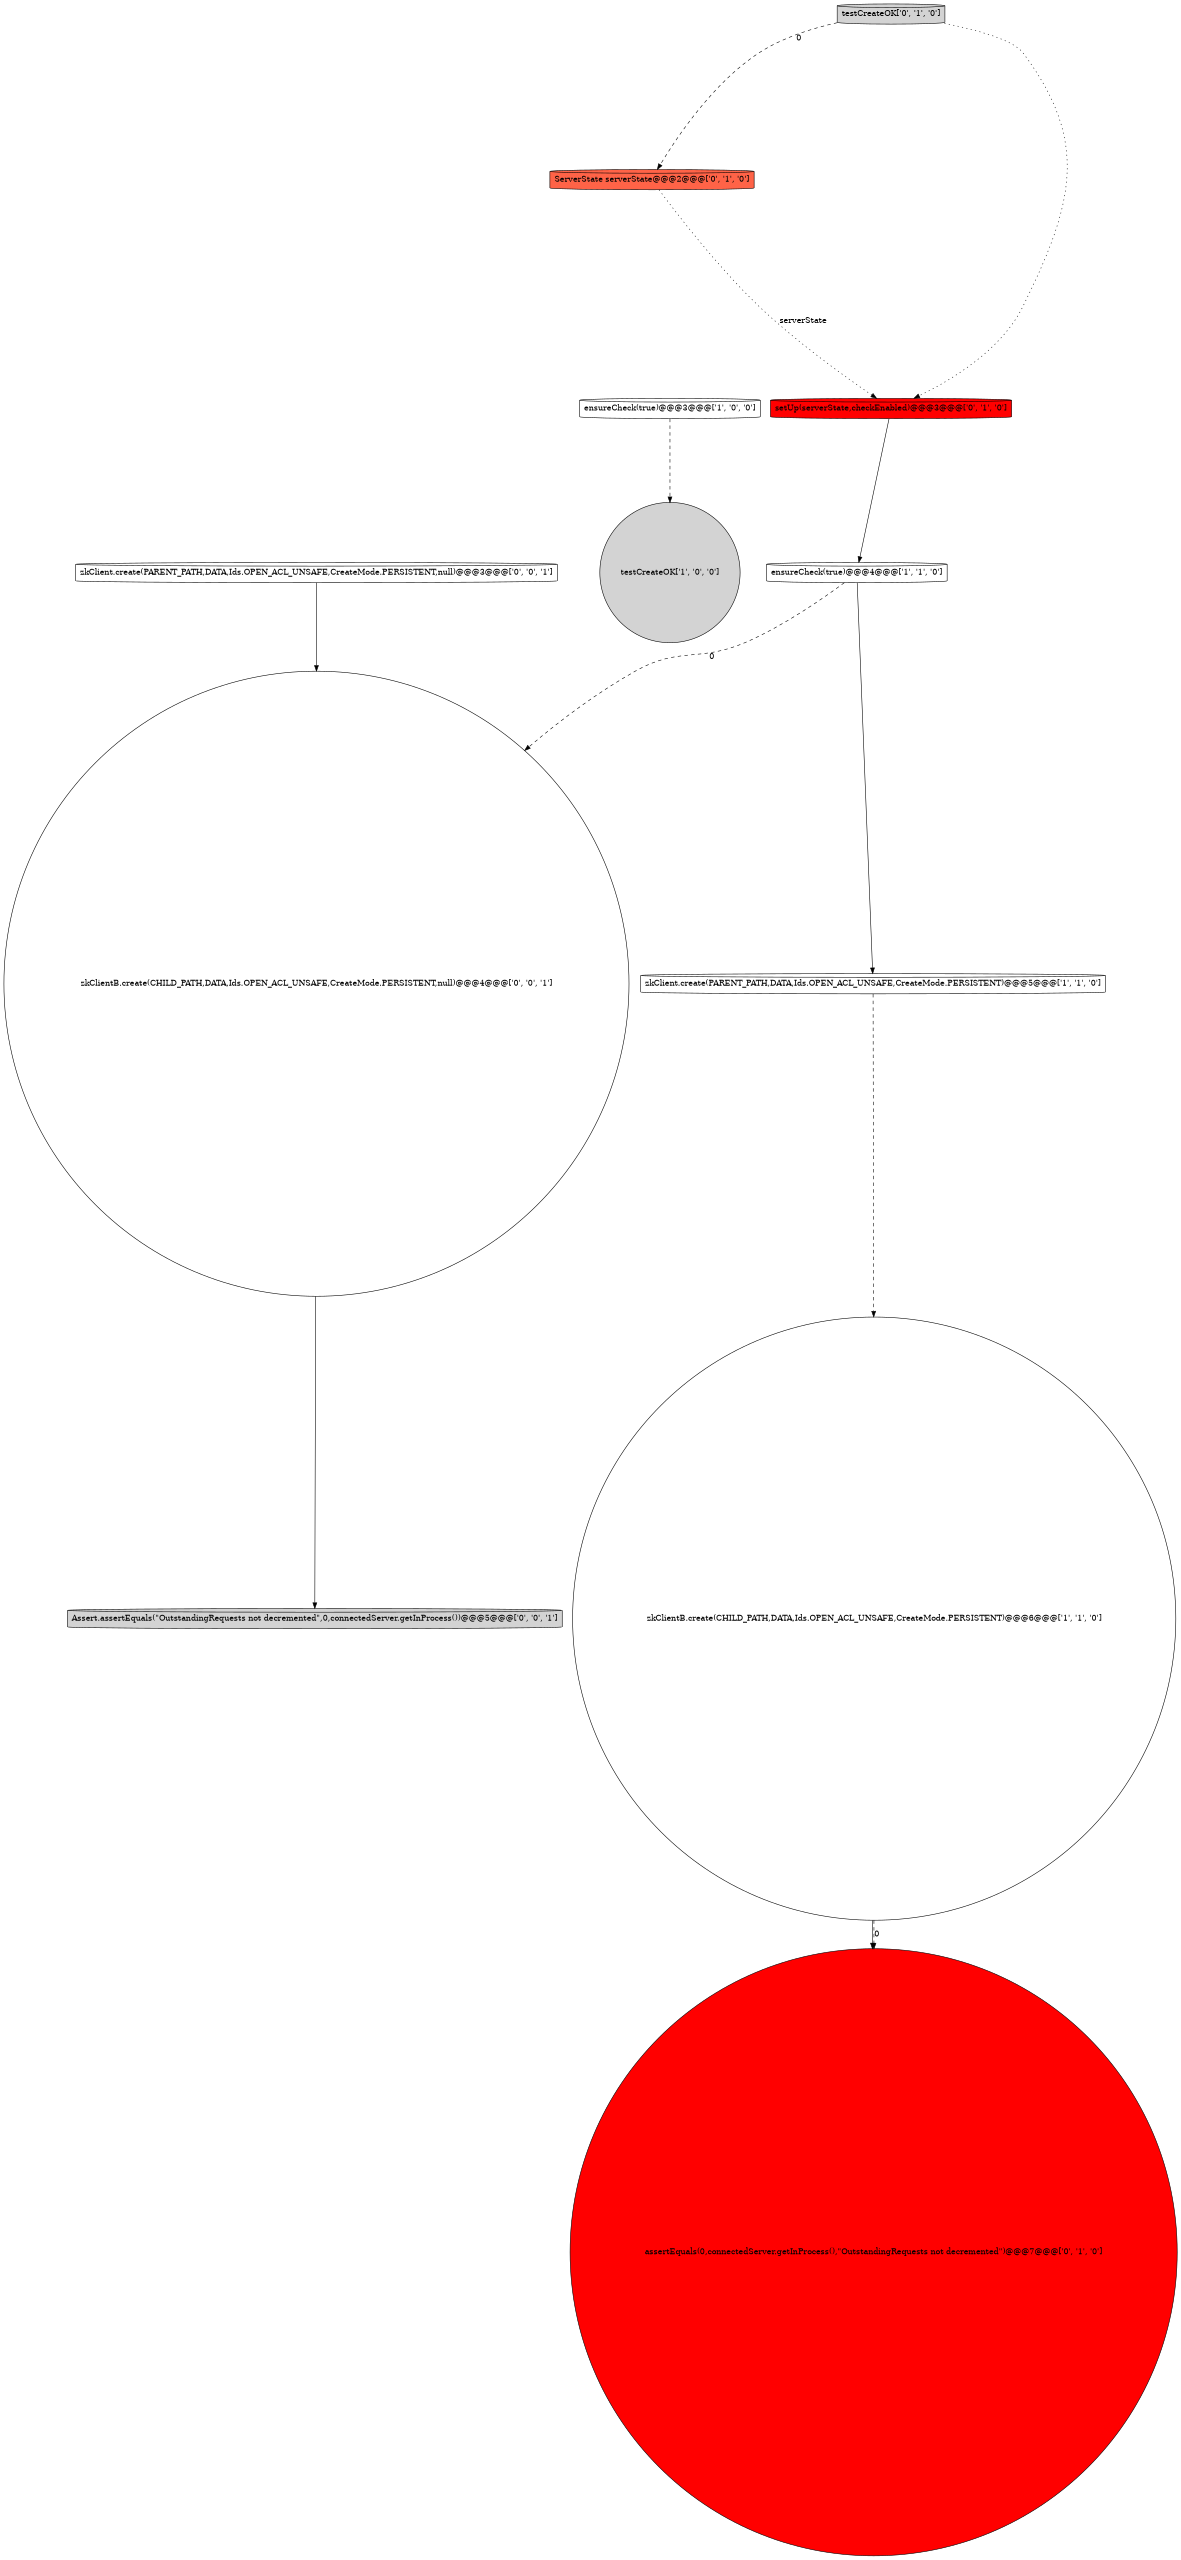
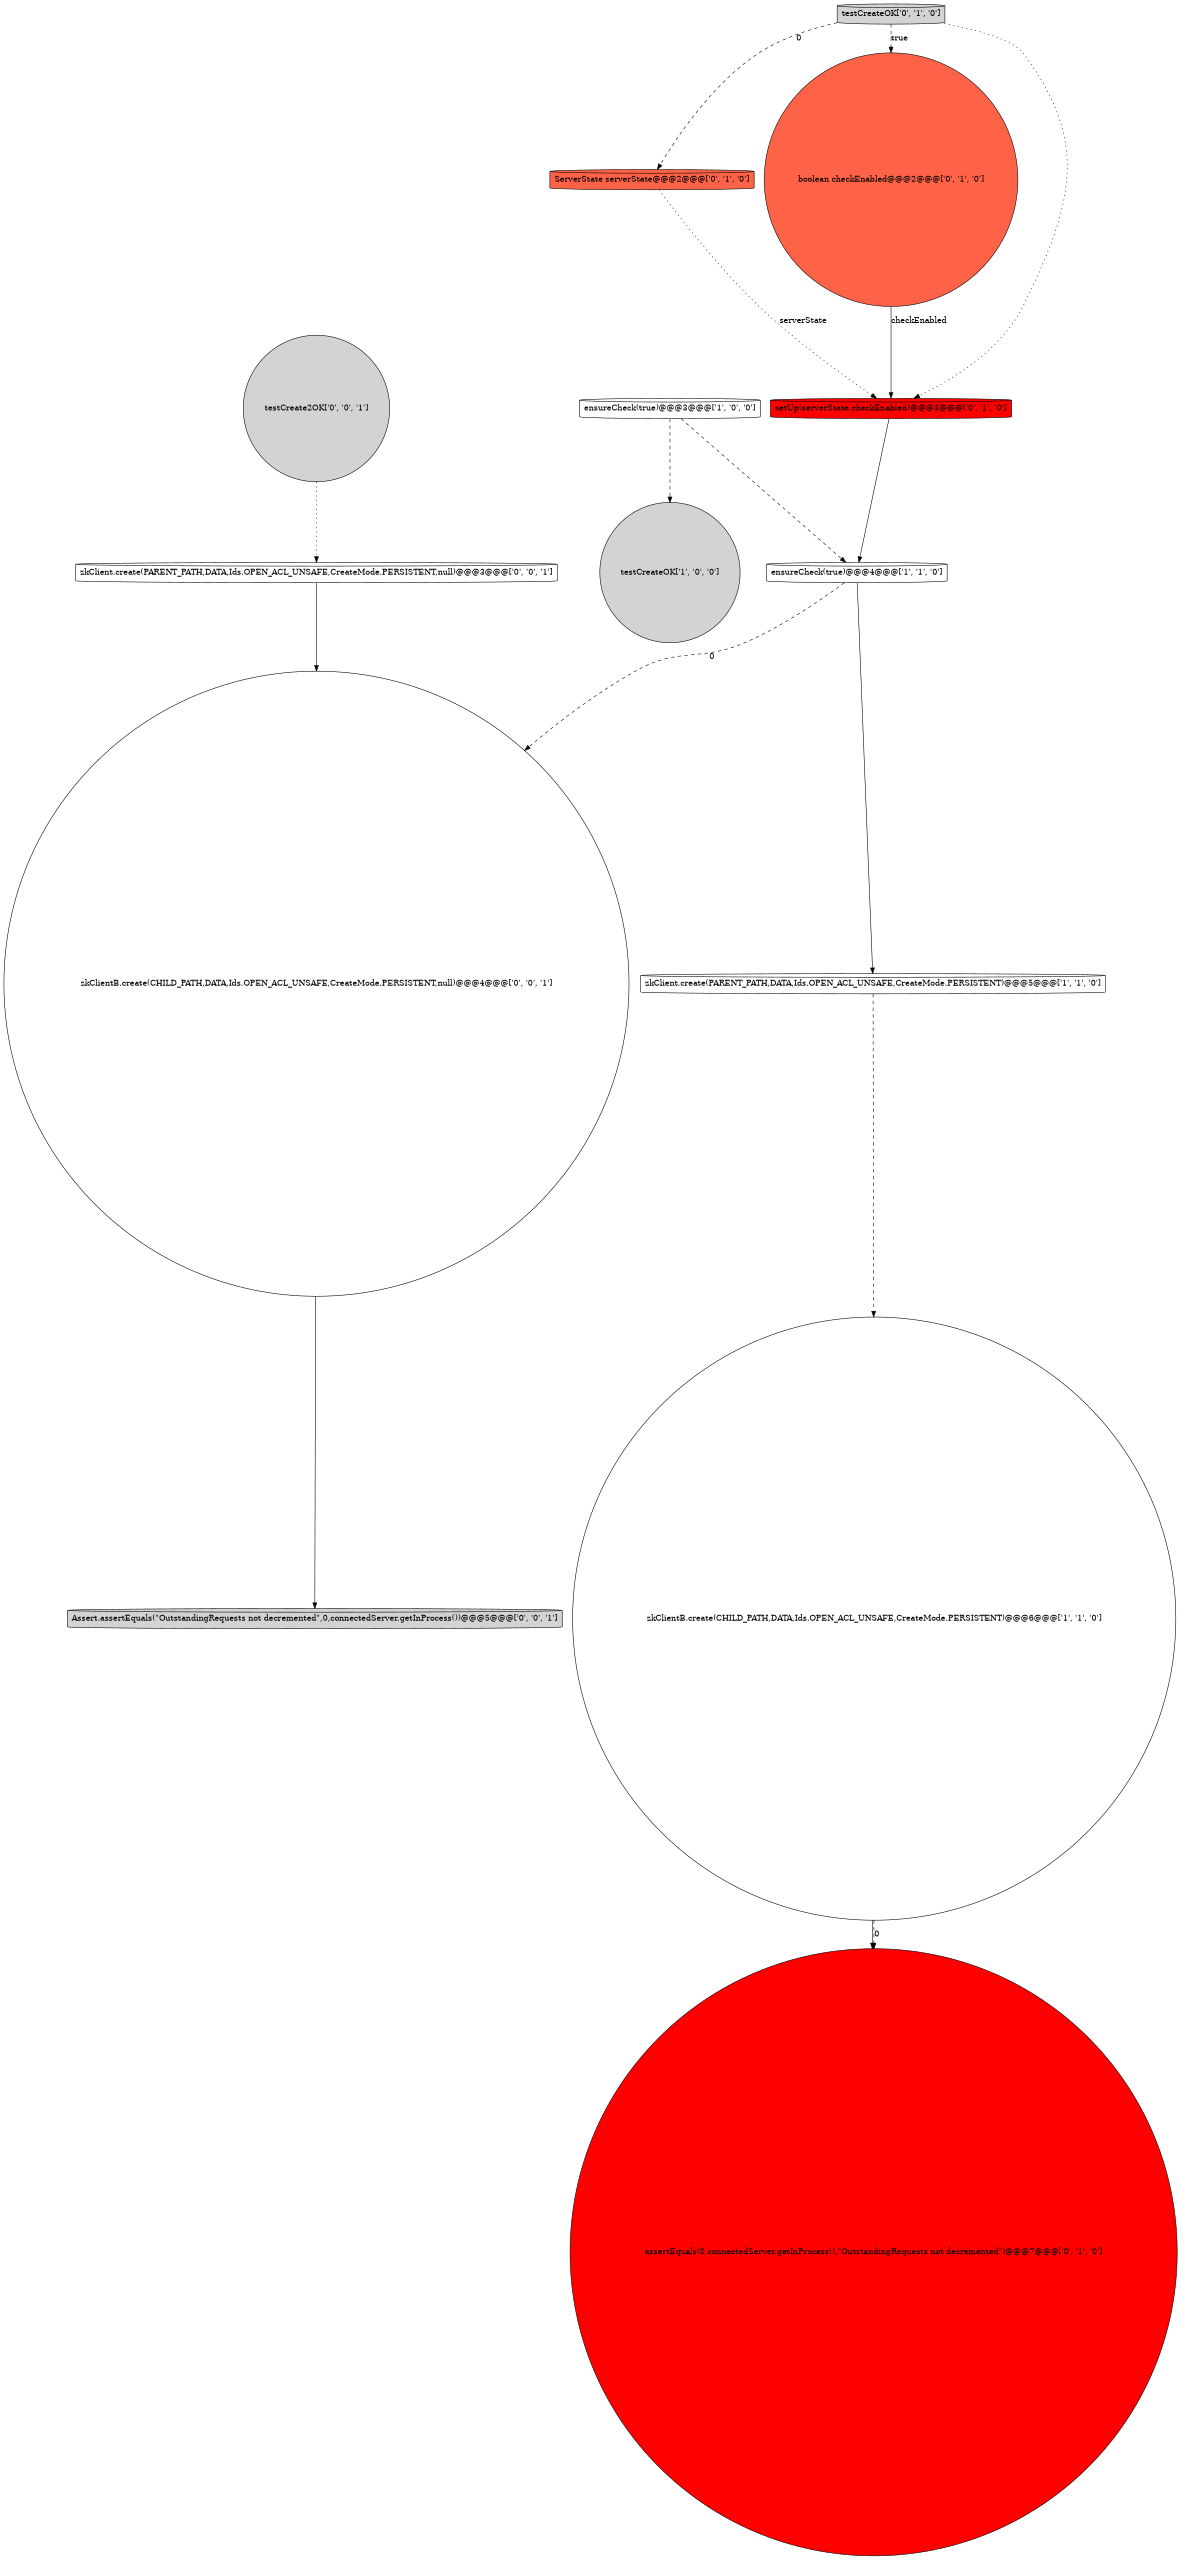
none -> (891, 180)
none -> (316, 408)
none -> (761, 489)
